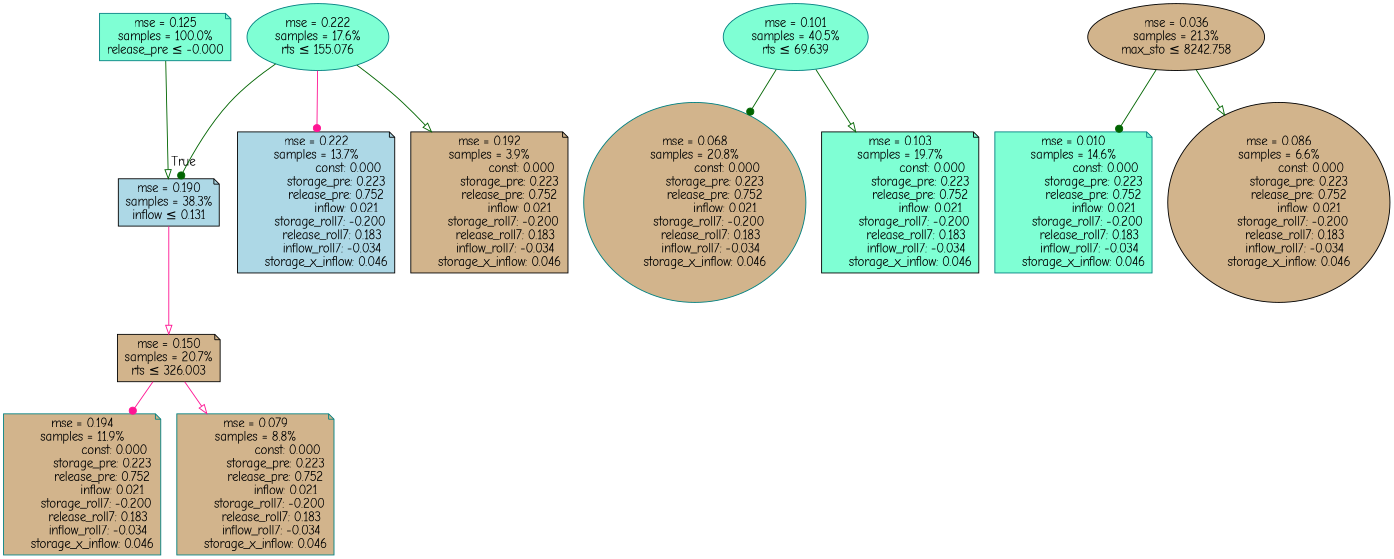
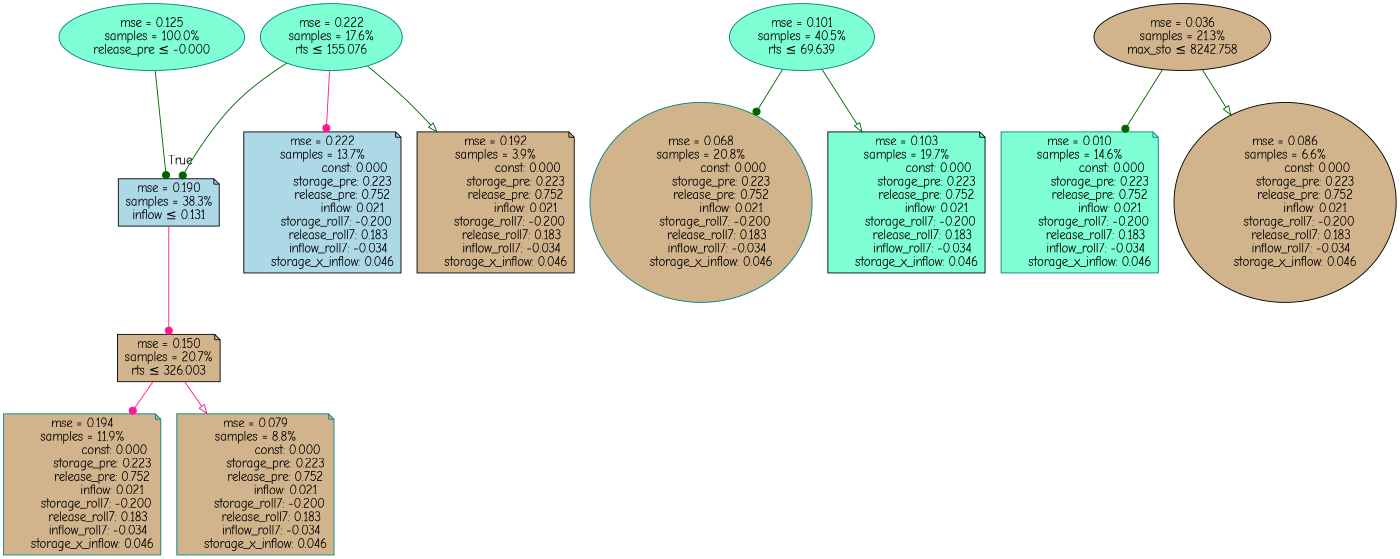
(165, 37) -> (152, 37)
(167, 115) -> (160, 121)
(169, 276) -> (169, 277)
